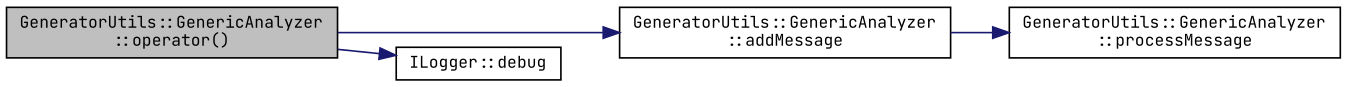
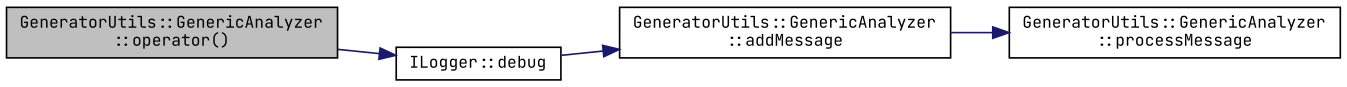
(470, 33) -> (582, 53)
